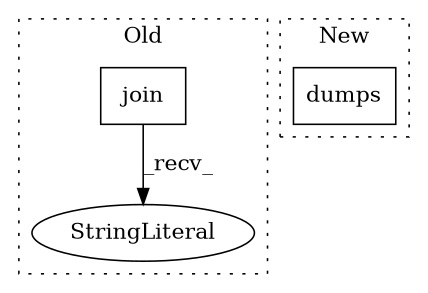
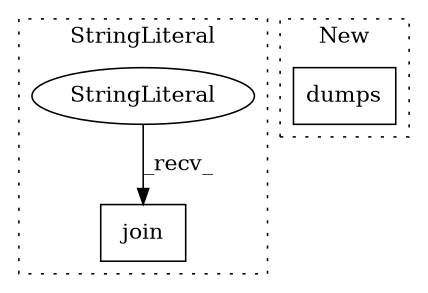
(143, 37) -> (143, 37)
(143, 157) -> (143, 157)
